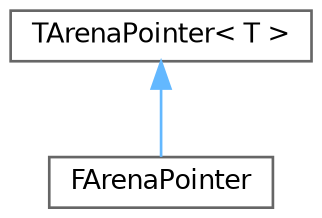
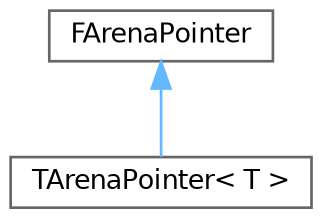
(161, 123) -> (161, 123)
